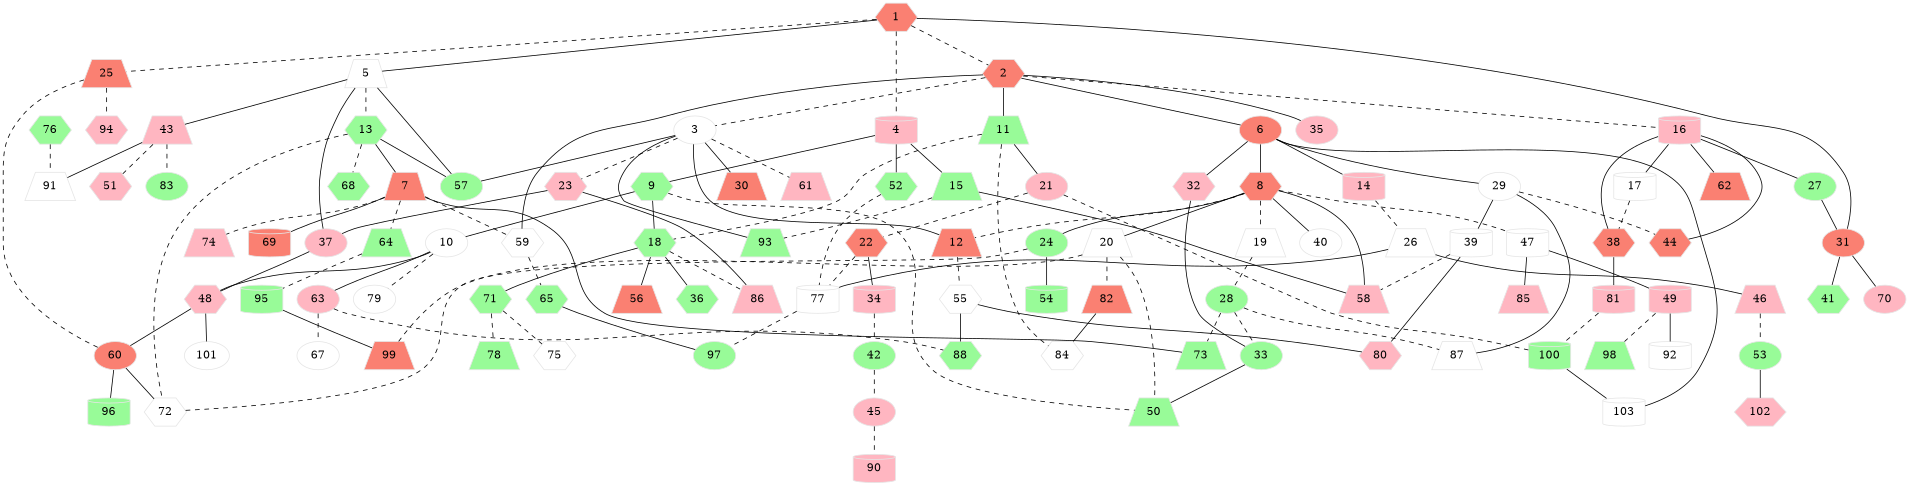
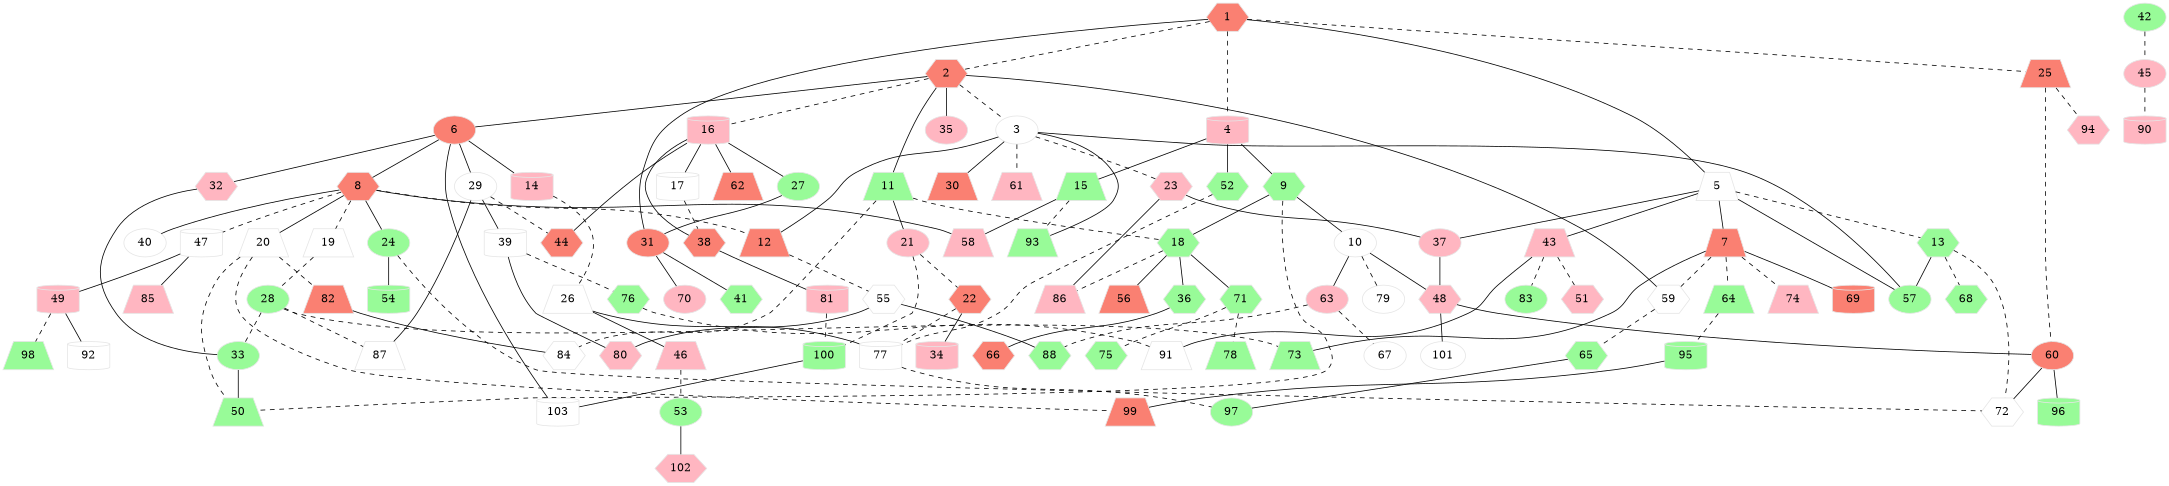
(386, 158) -> (1721, 215)
(1415, 272) -> (570, 272)
(874, 328) -> none
(555, 356) -> (1106, 356)
none -> (993, 356)
